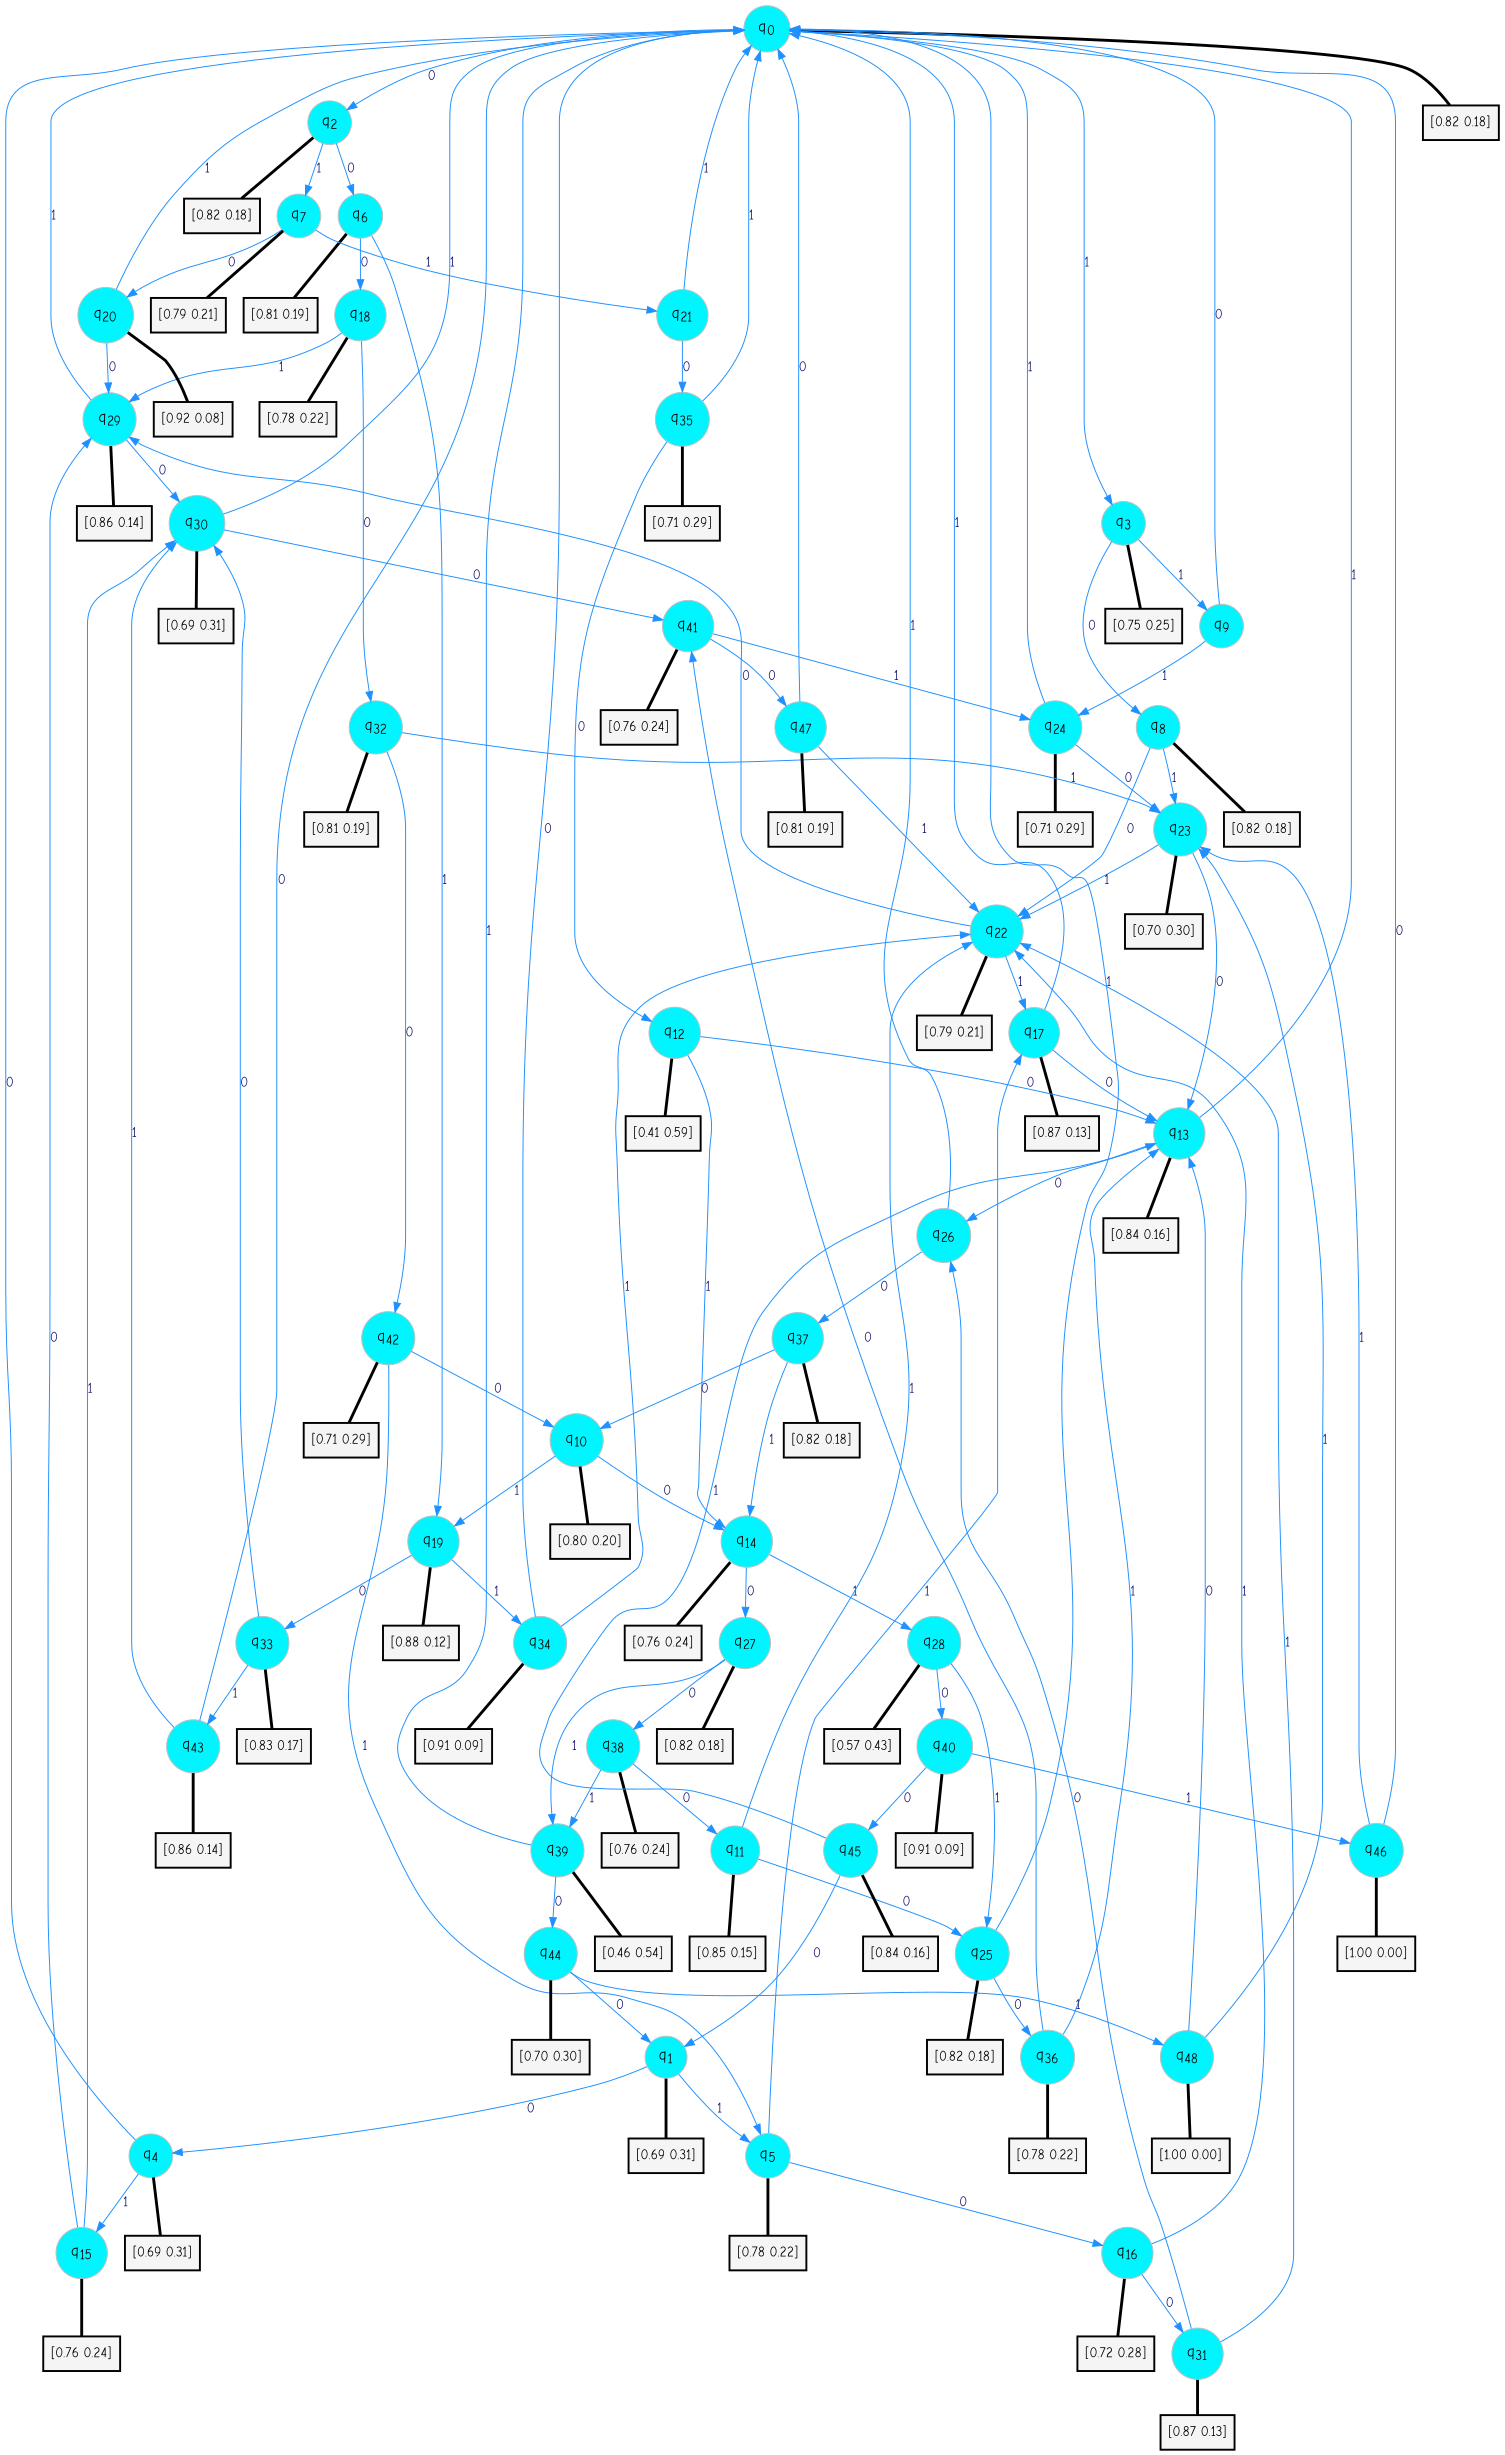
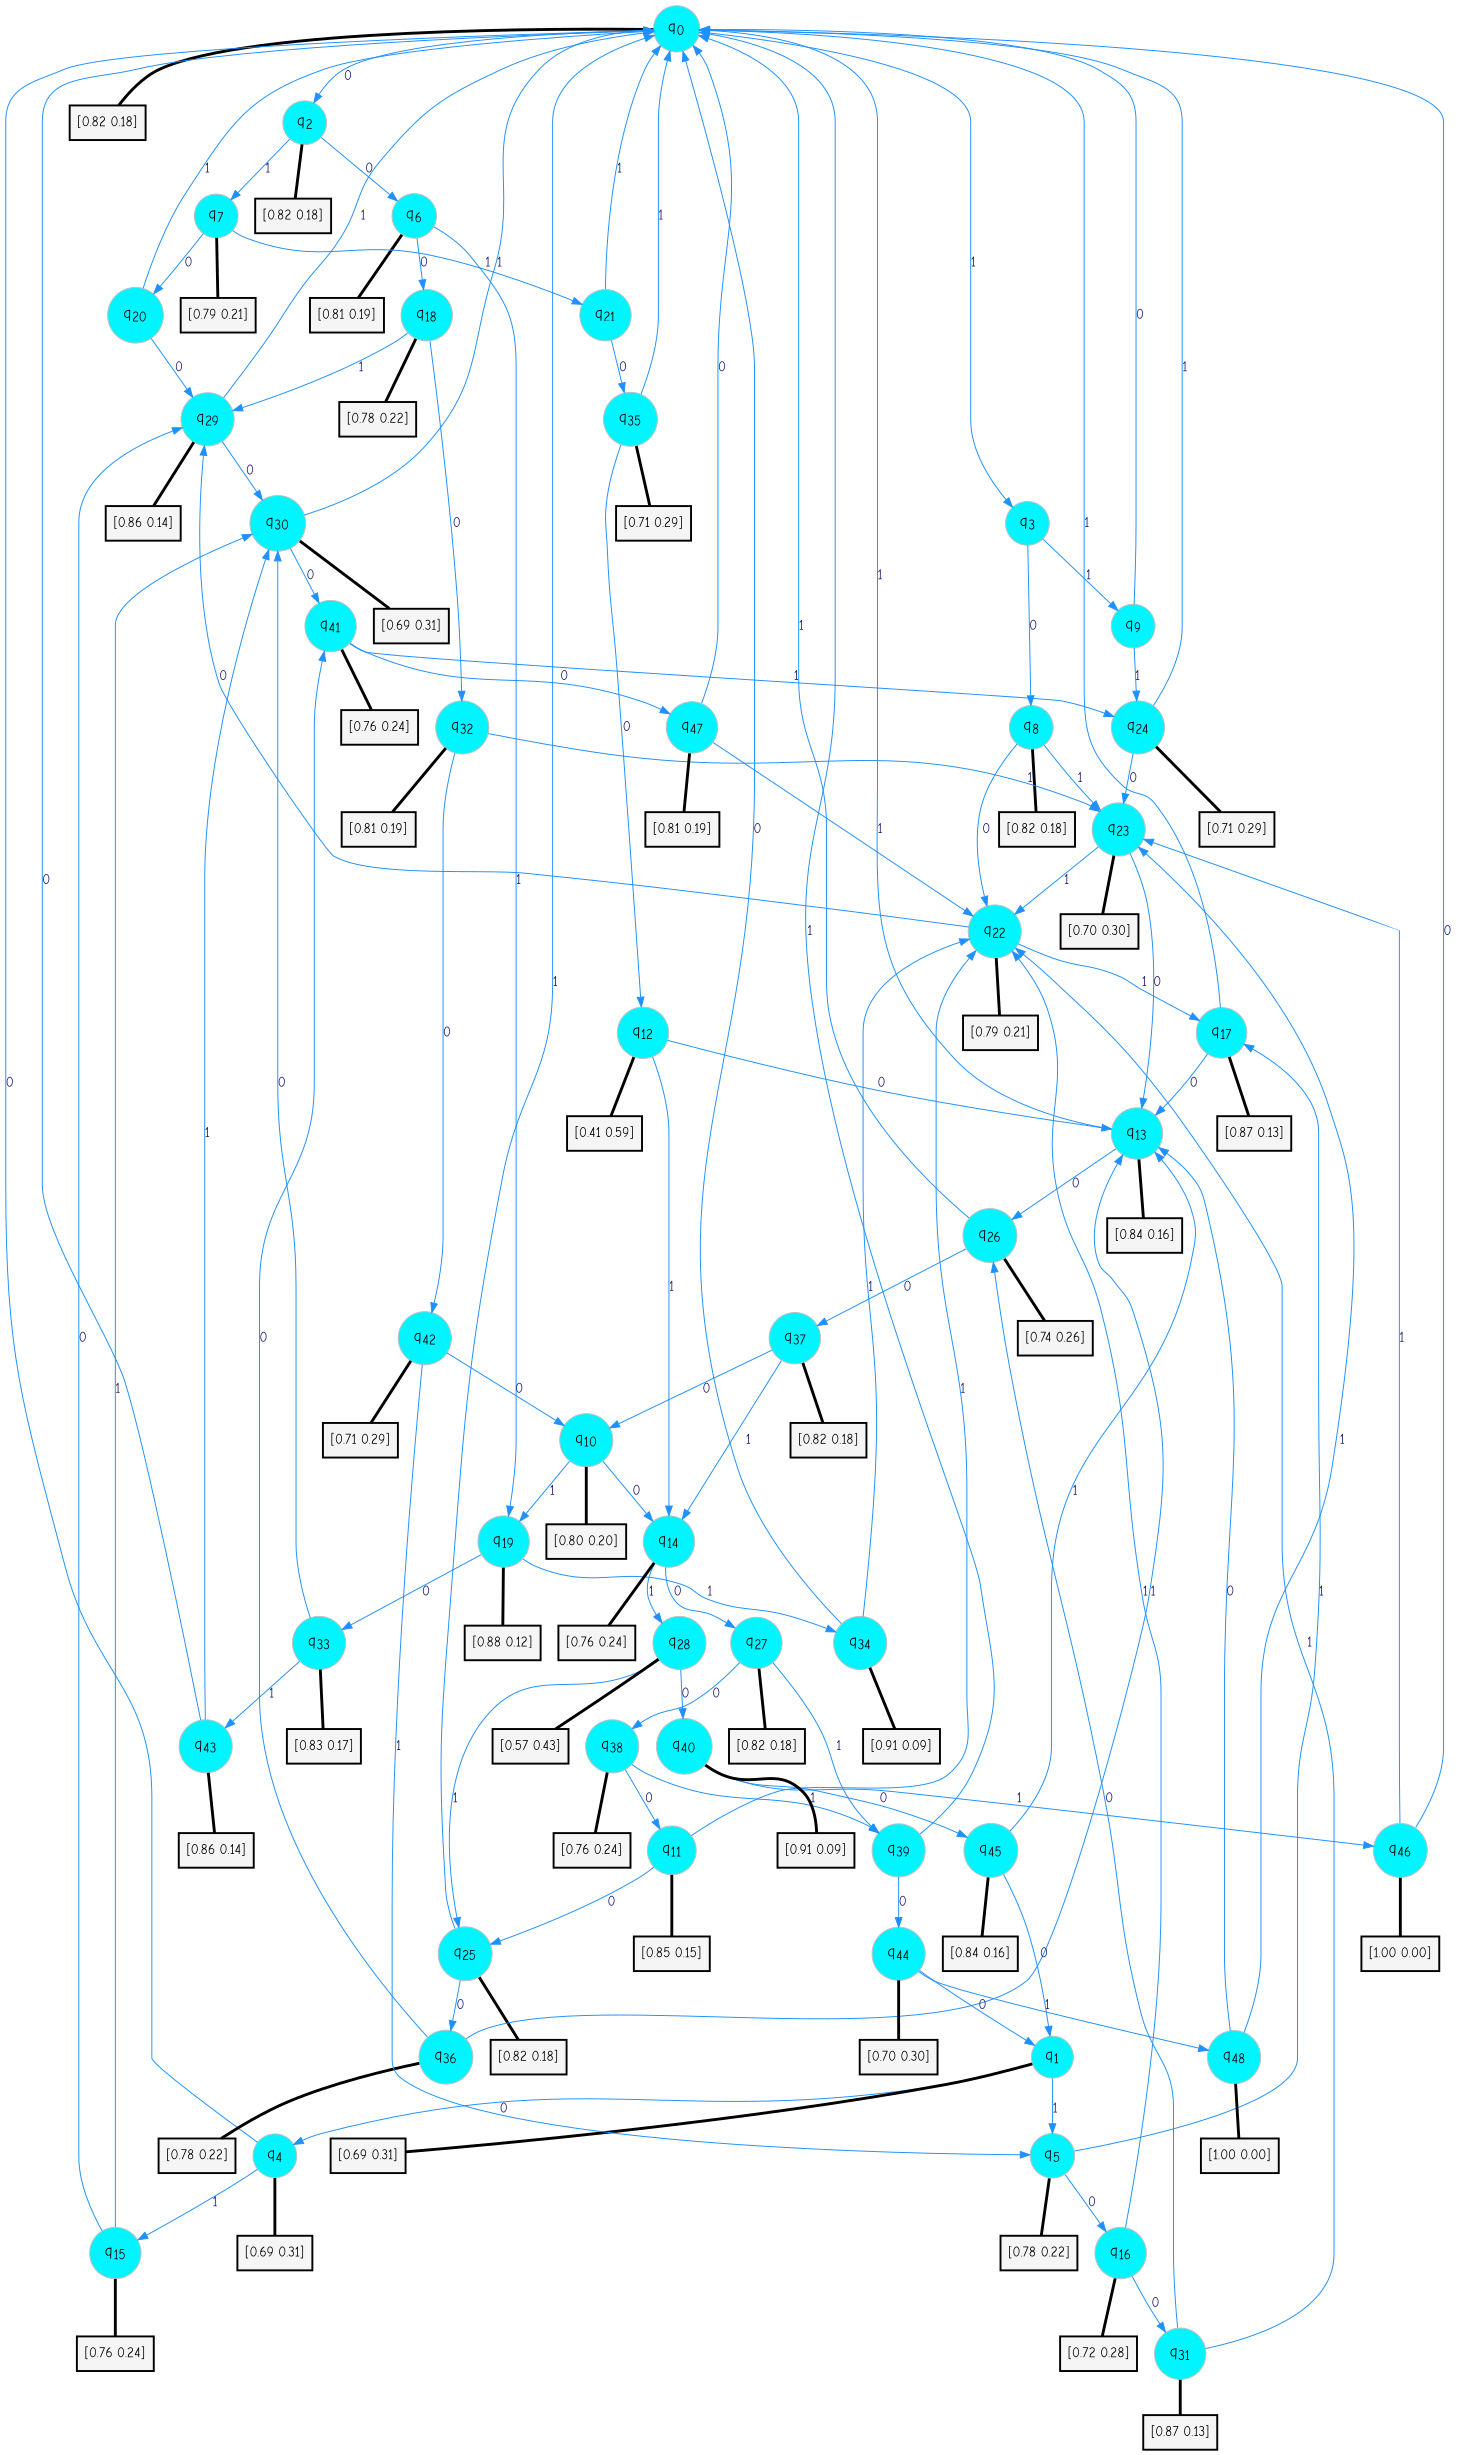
(193, 419) -> none
(1144, 626) -> none
none -> (1055, 1338)
(633, 1954) -> none
